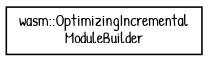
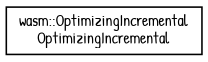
(104, 31) -> (104, 31)
